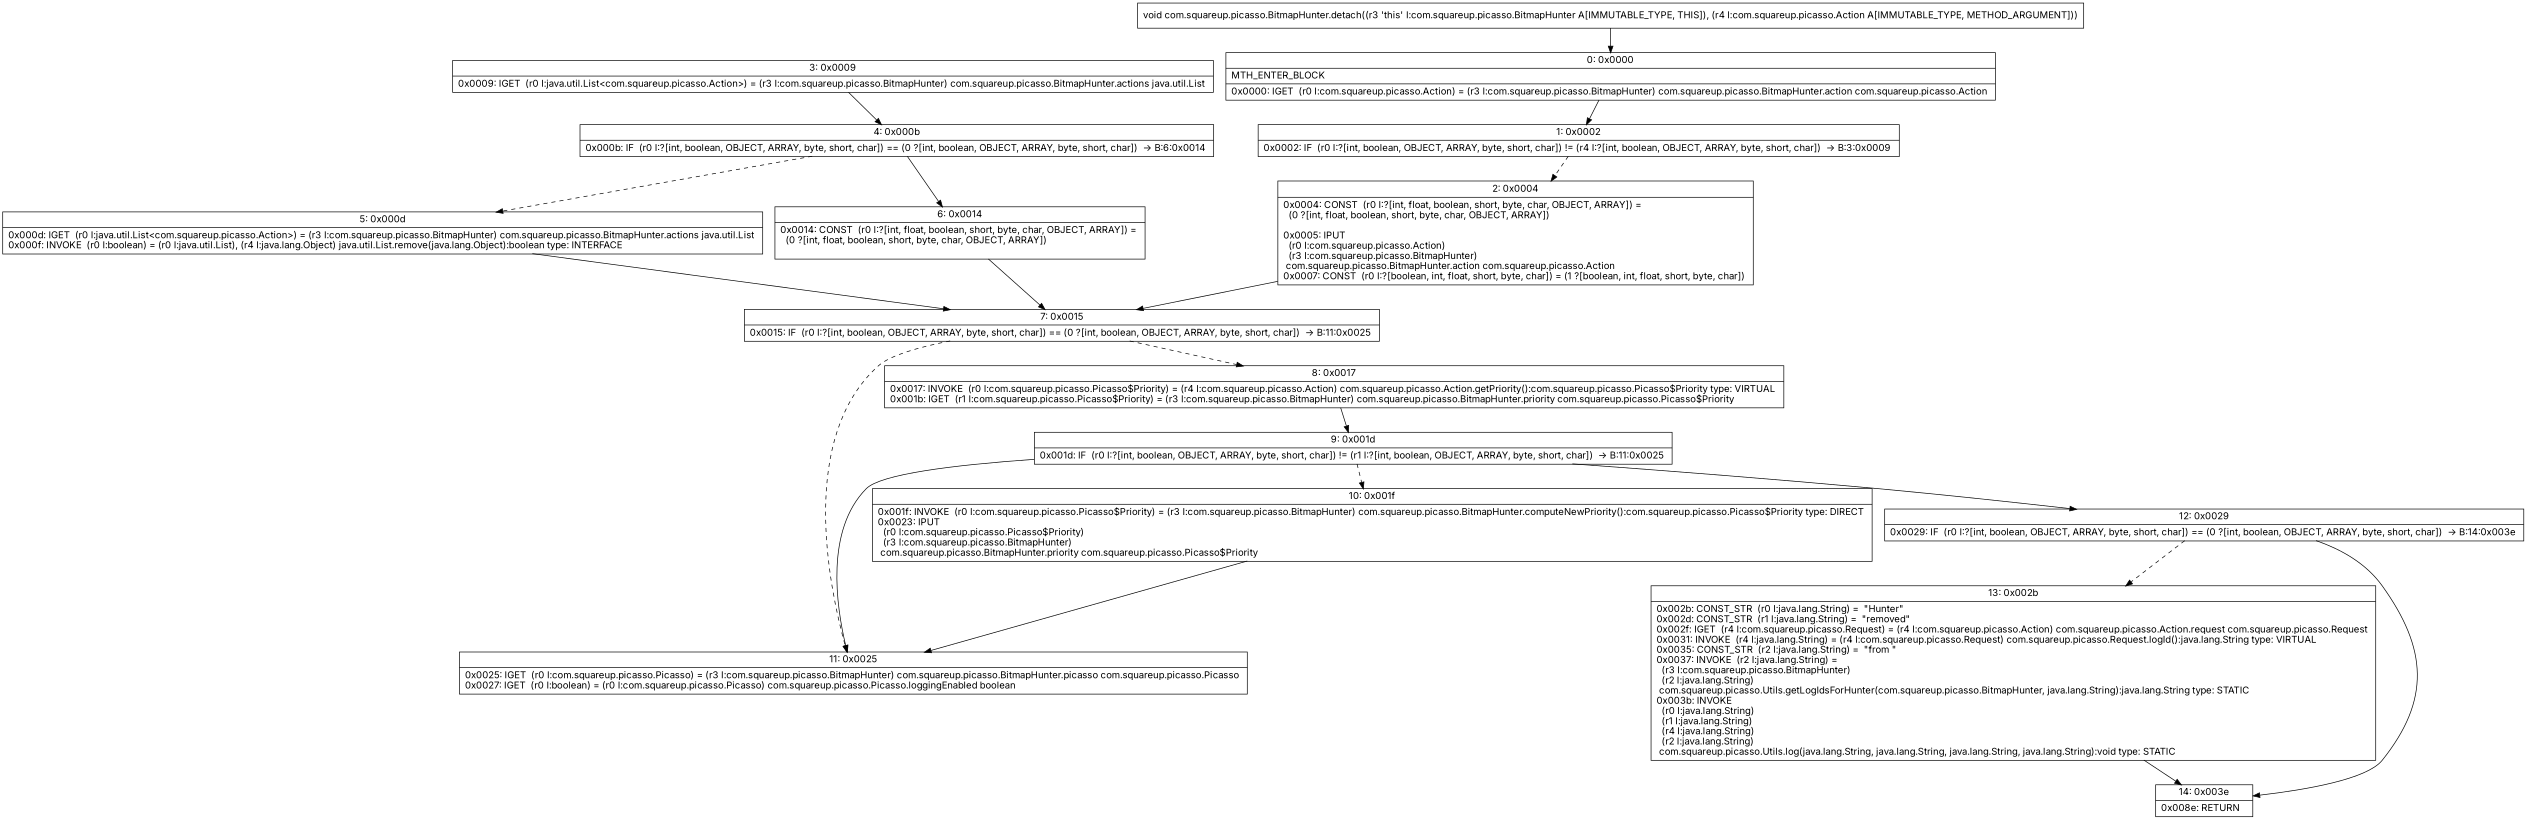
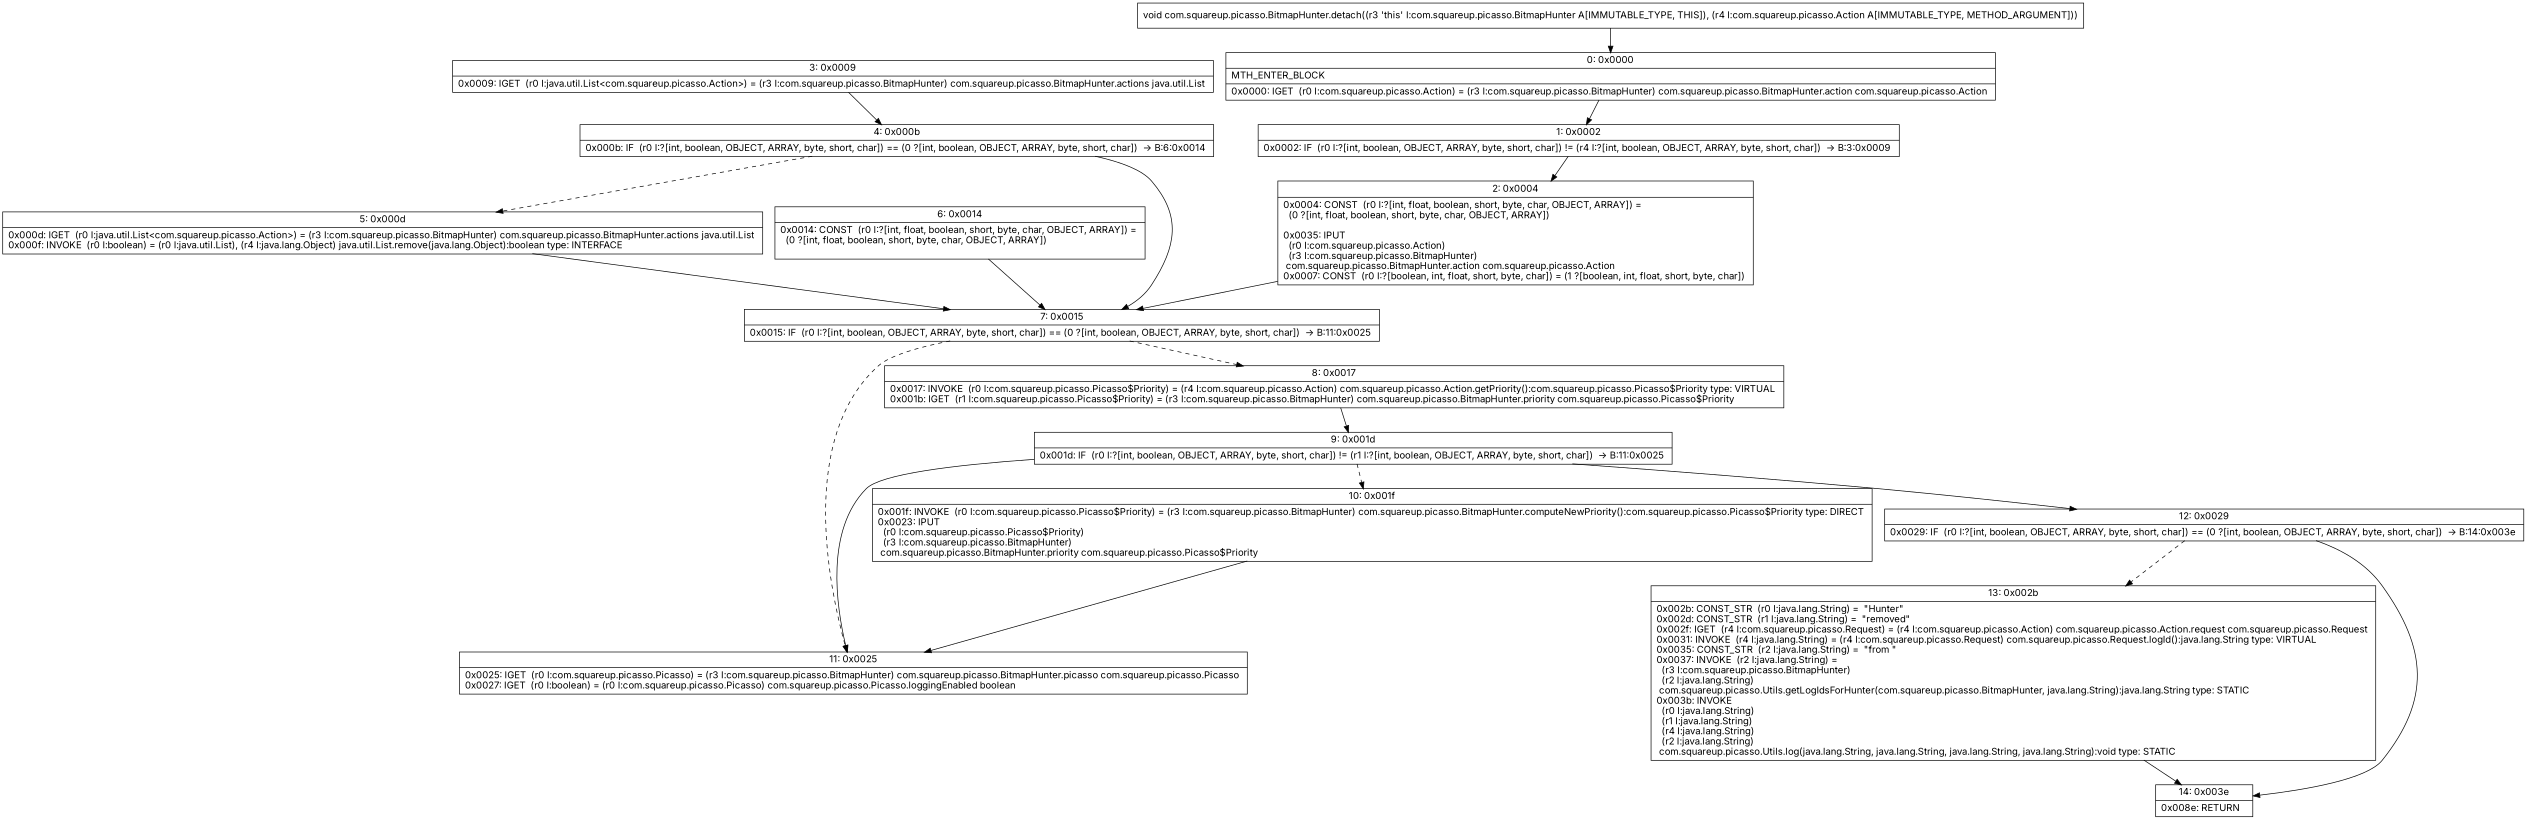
(1562, 166) -> (1562, 166)
(923, 179) -> (1171, 218)
(1317, 236) -> (1317, 236)
